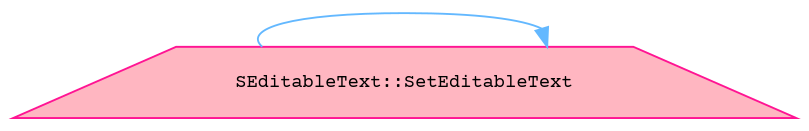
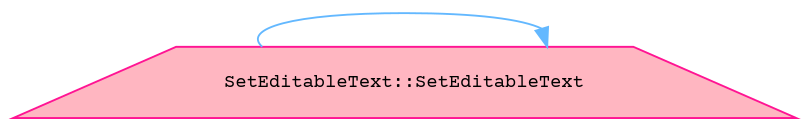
(405, 82) -> (405, 82)
